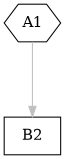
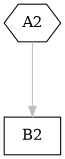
(32, 23) -> (32, 23)
